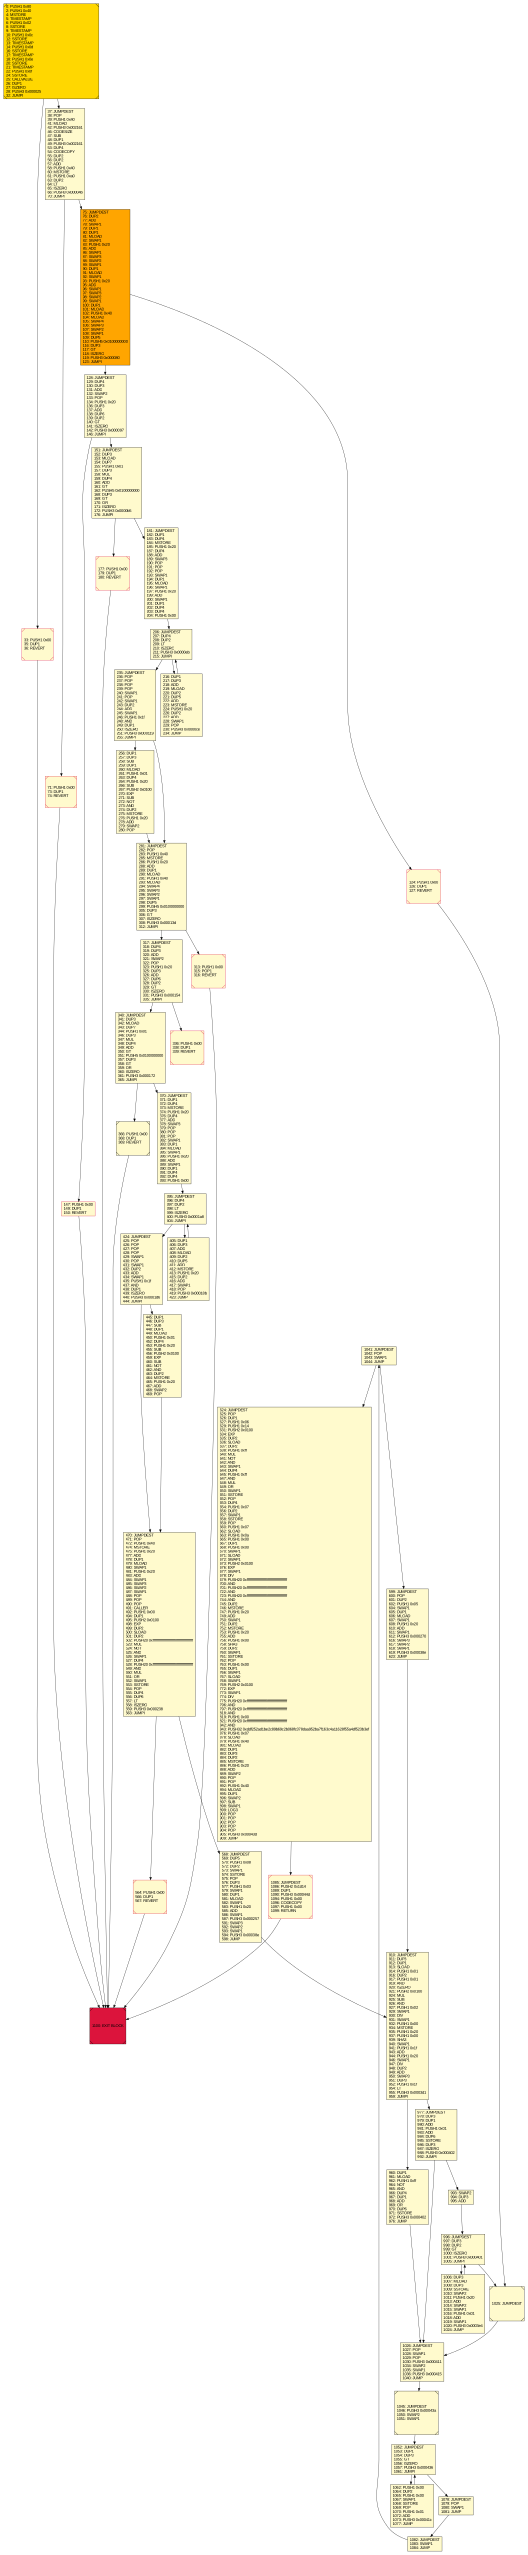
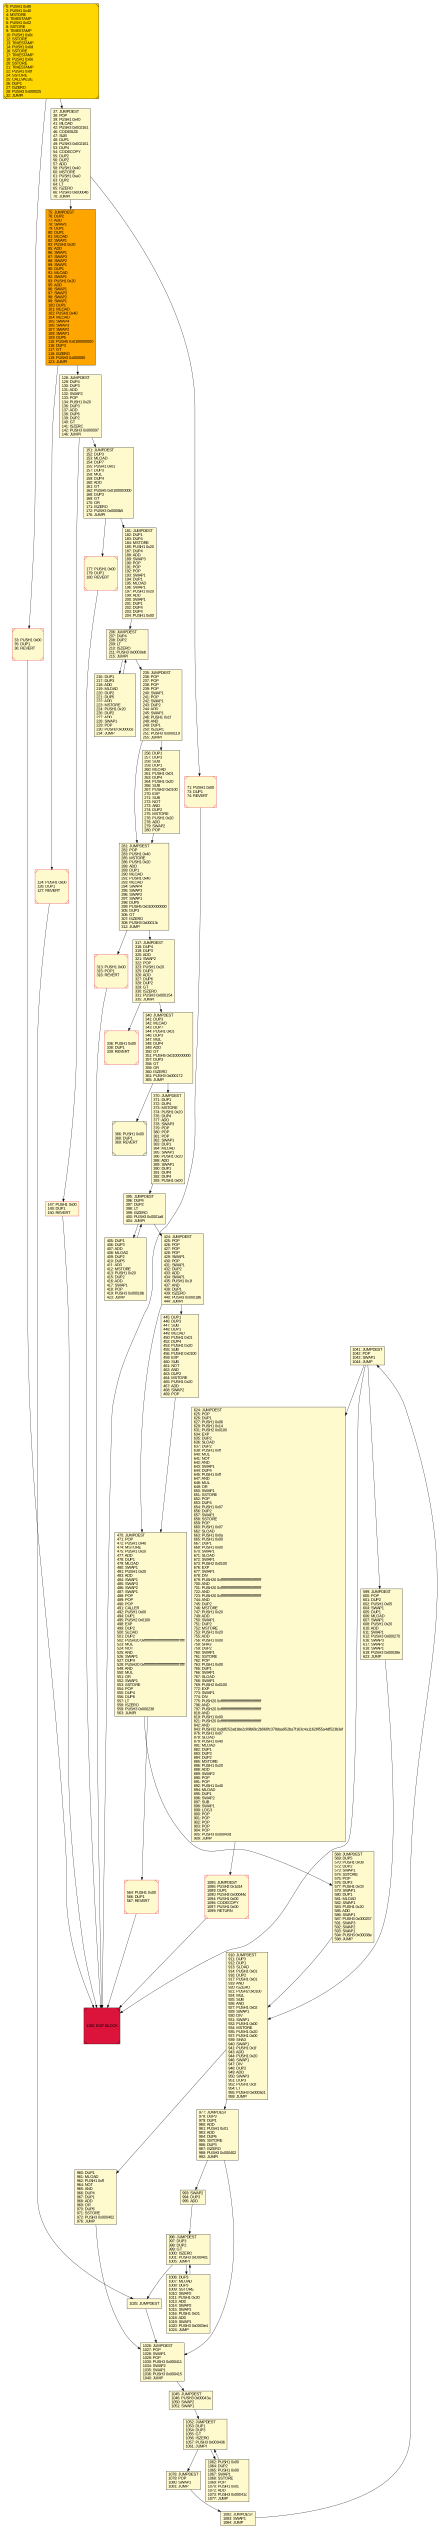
(113, 1580) -> (355, 1748)
(507, 2304) -> (144, 2304)
(416, 2413) -> (191, 2400)
